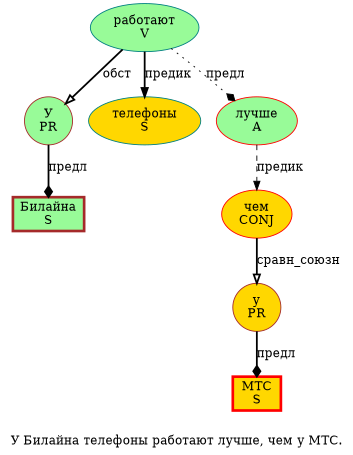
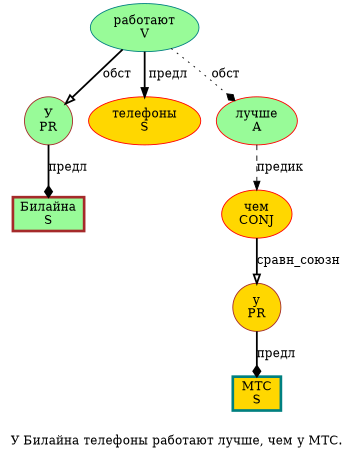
(168, 74) -> (168, 74)
(226, 74) -> (226, 74)
(145, 121) -> (145, 121)
(257, 394) -> (257, 394)
